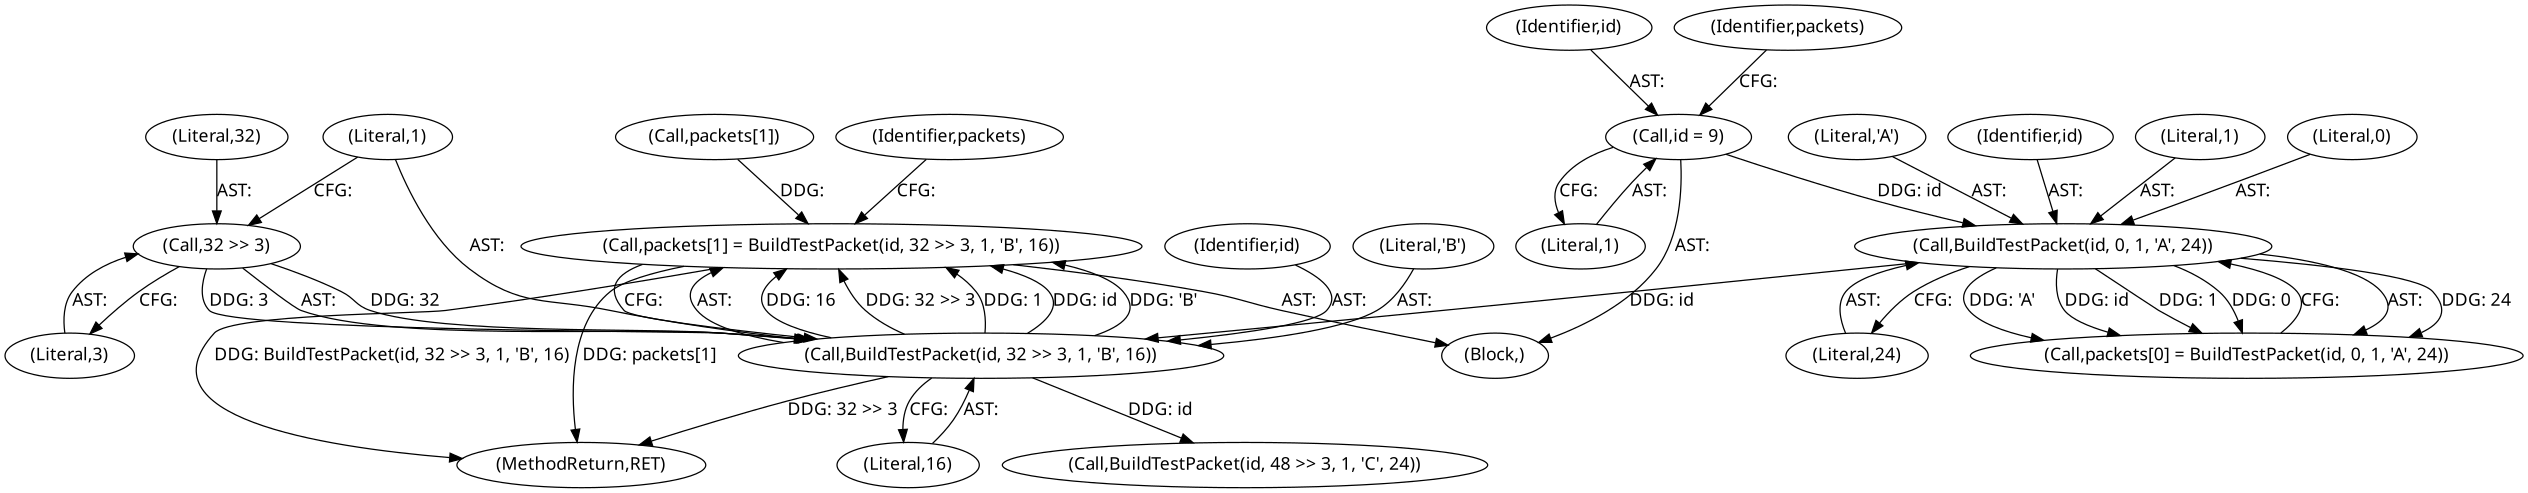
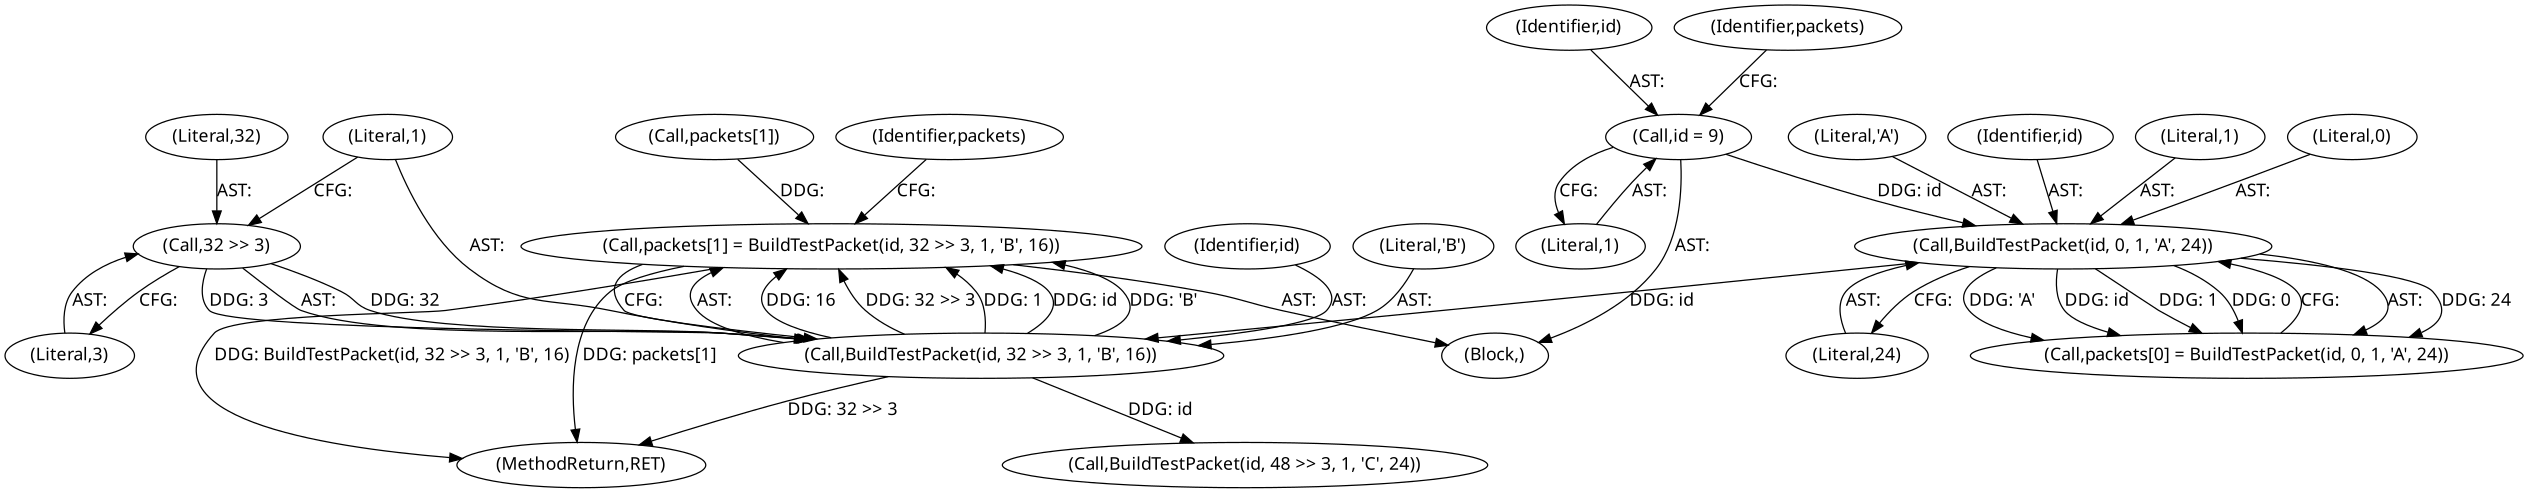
(908, 465) -> none
